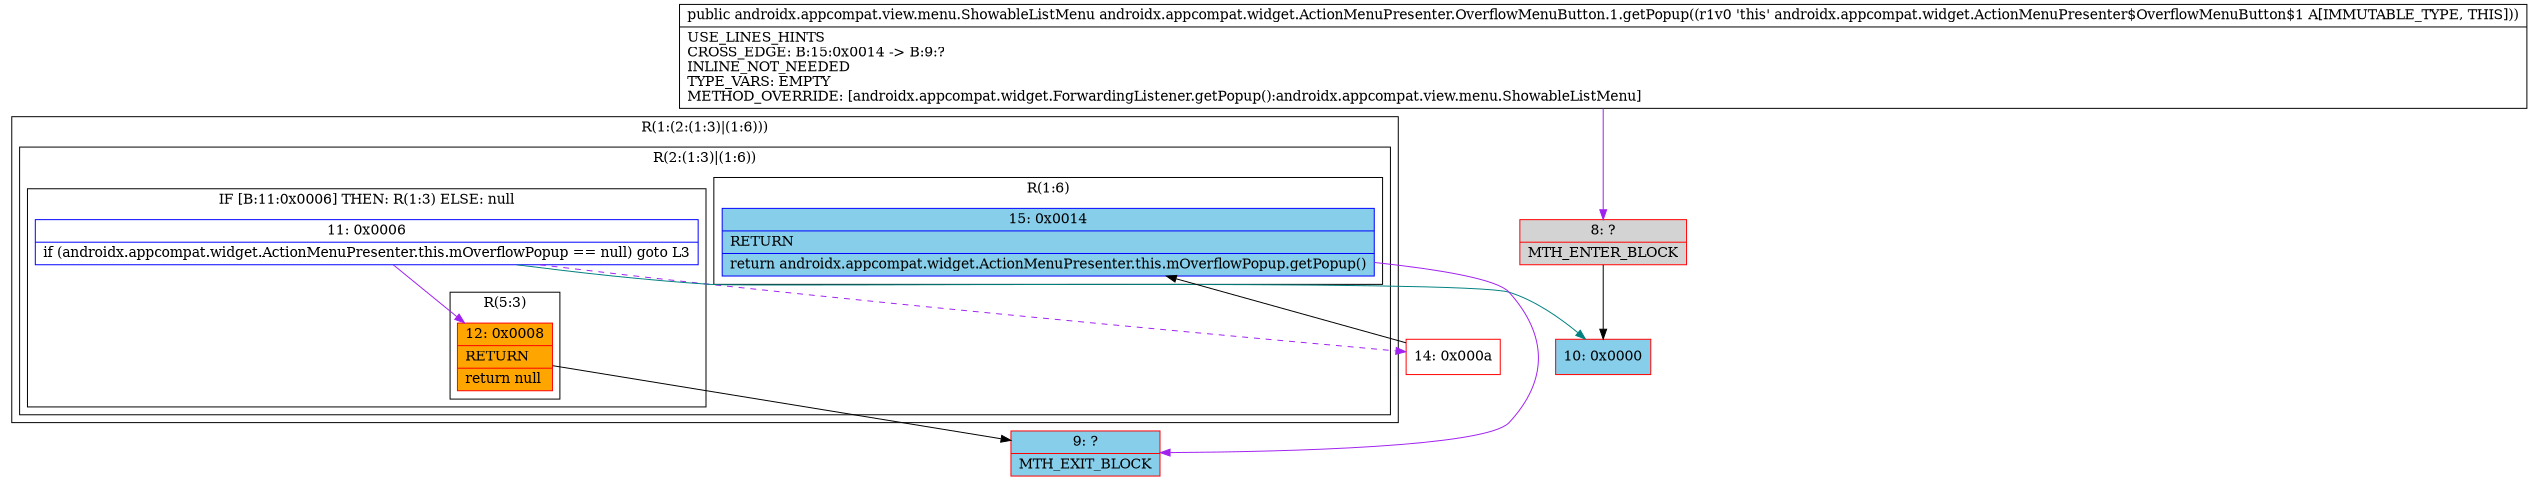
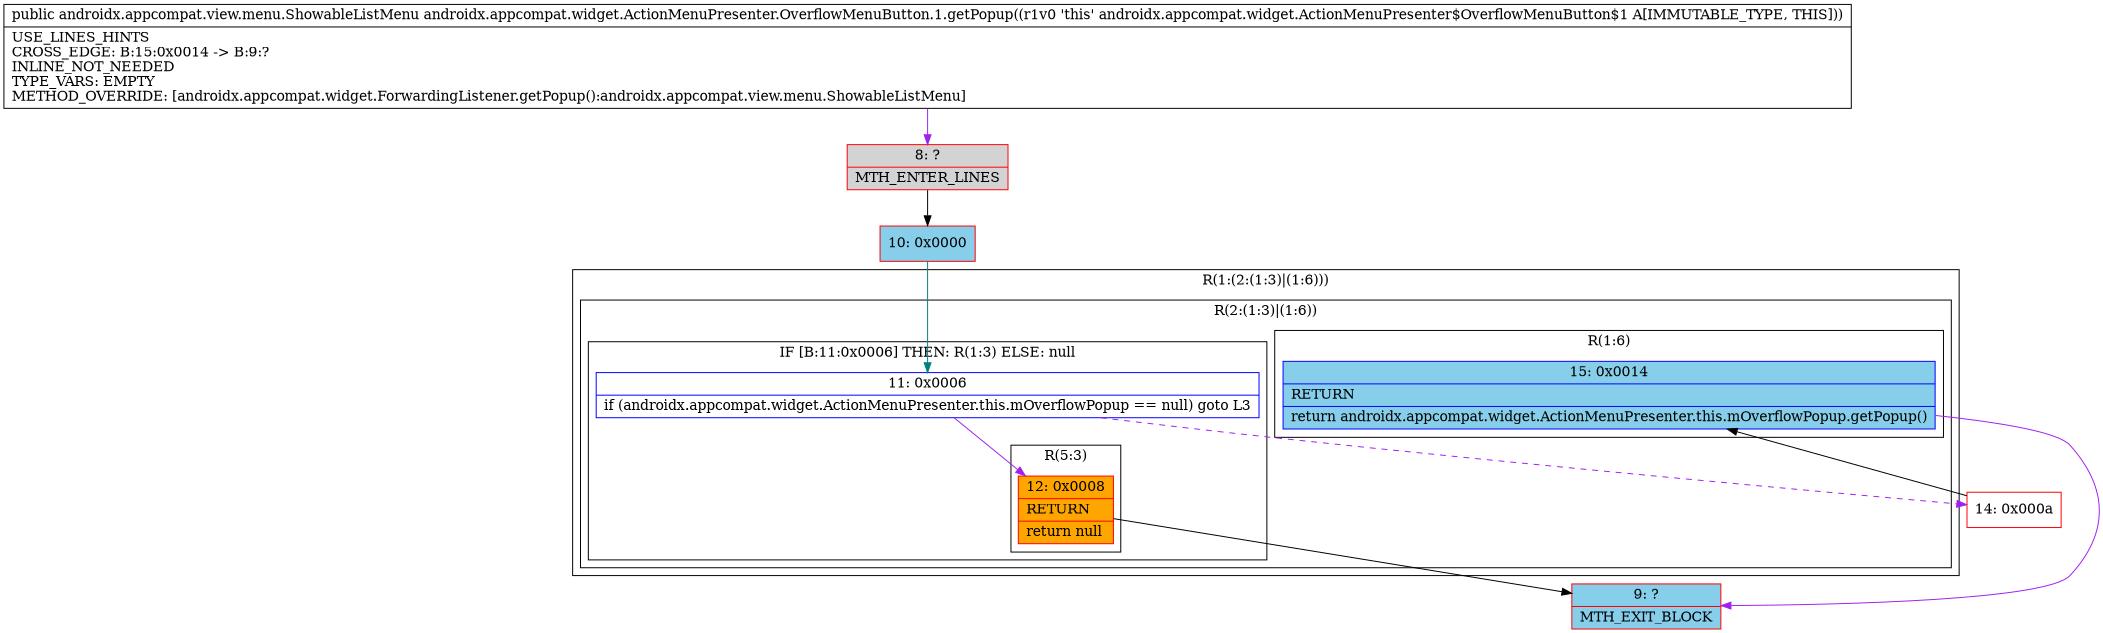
(1603, 253) -> (928, 178)
(1053, 284) -> (928, 312)
